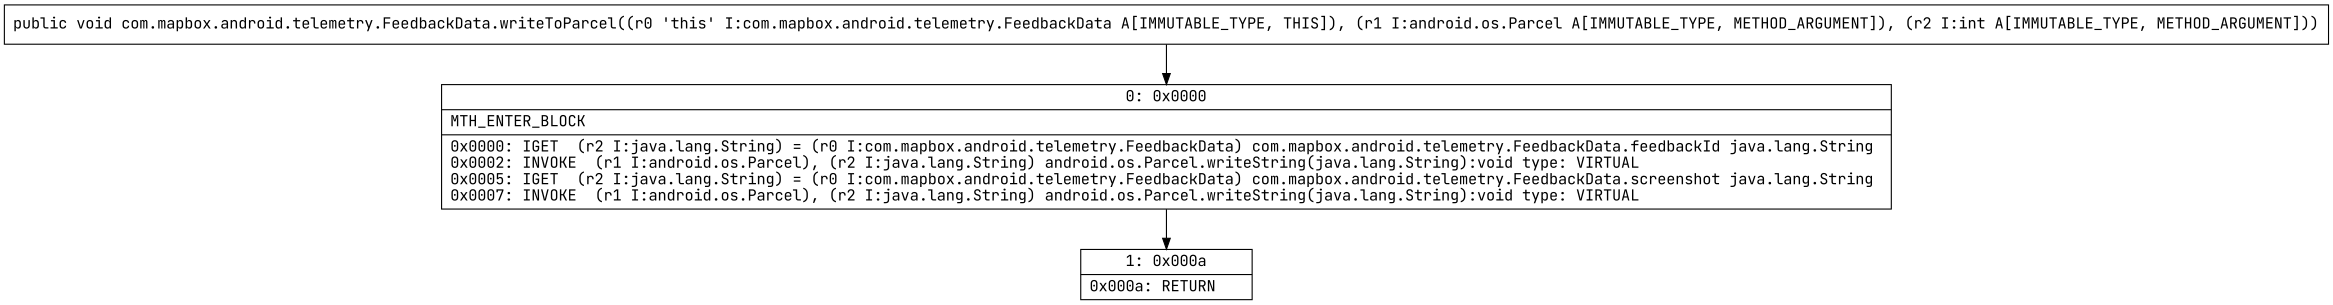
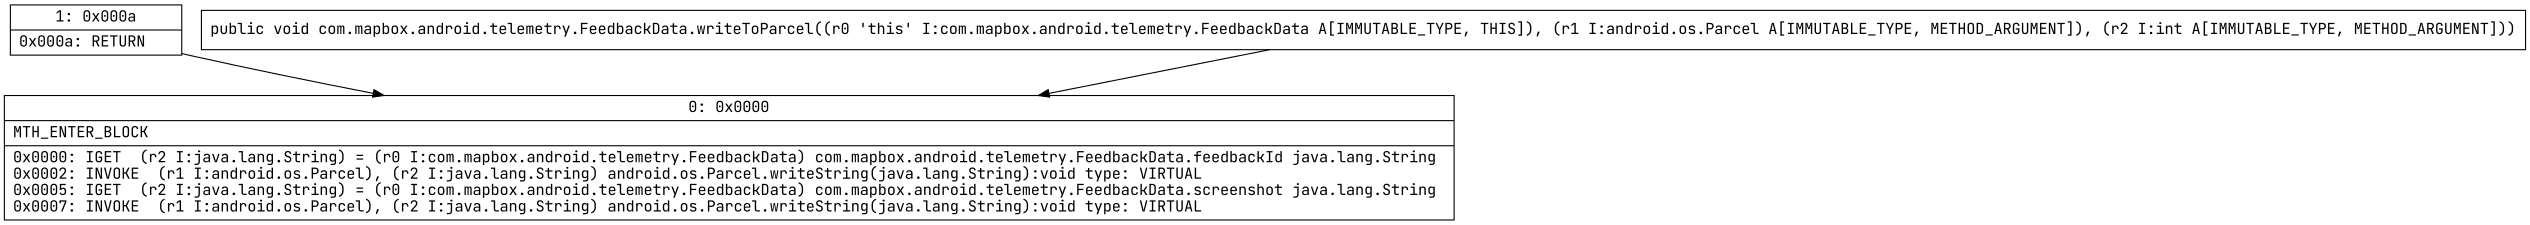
(1166, 224) -> (277, 74)
